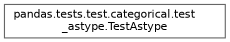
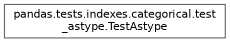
(115, 21) -> (115, 21)
